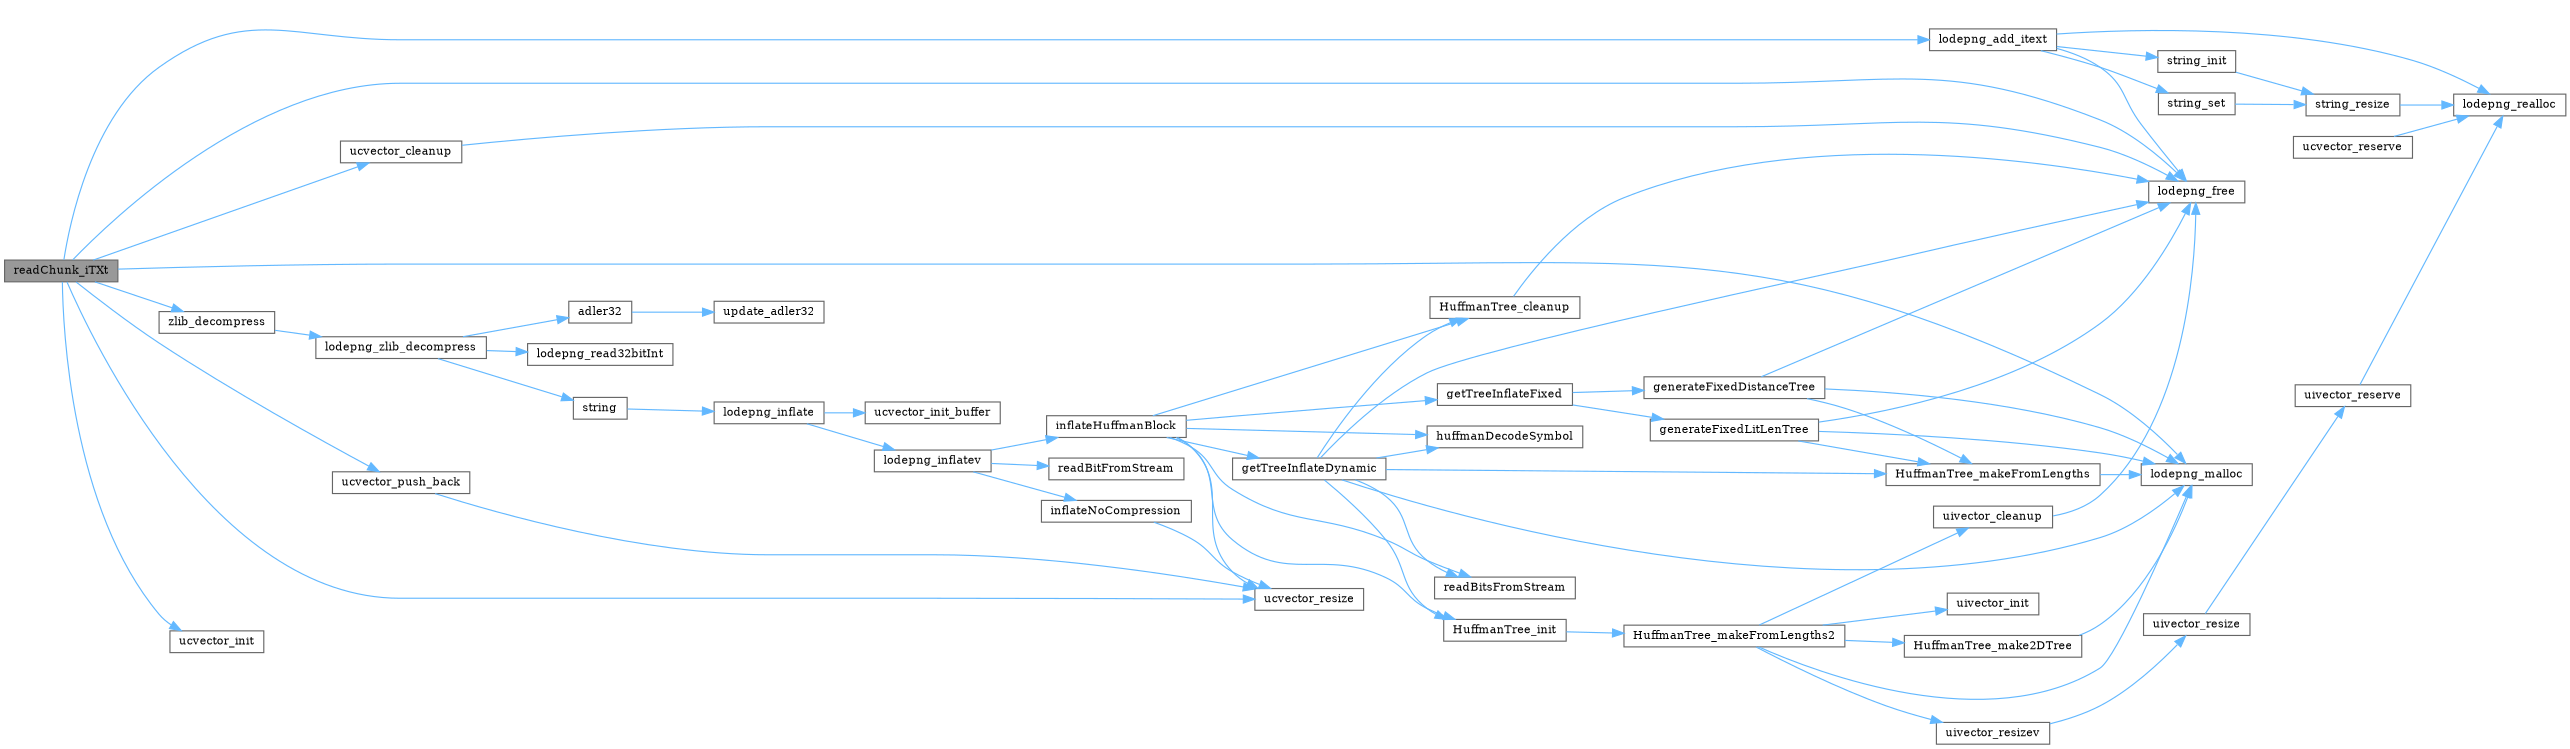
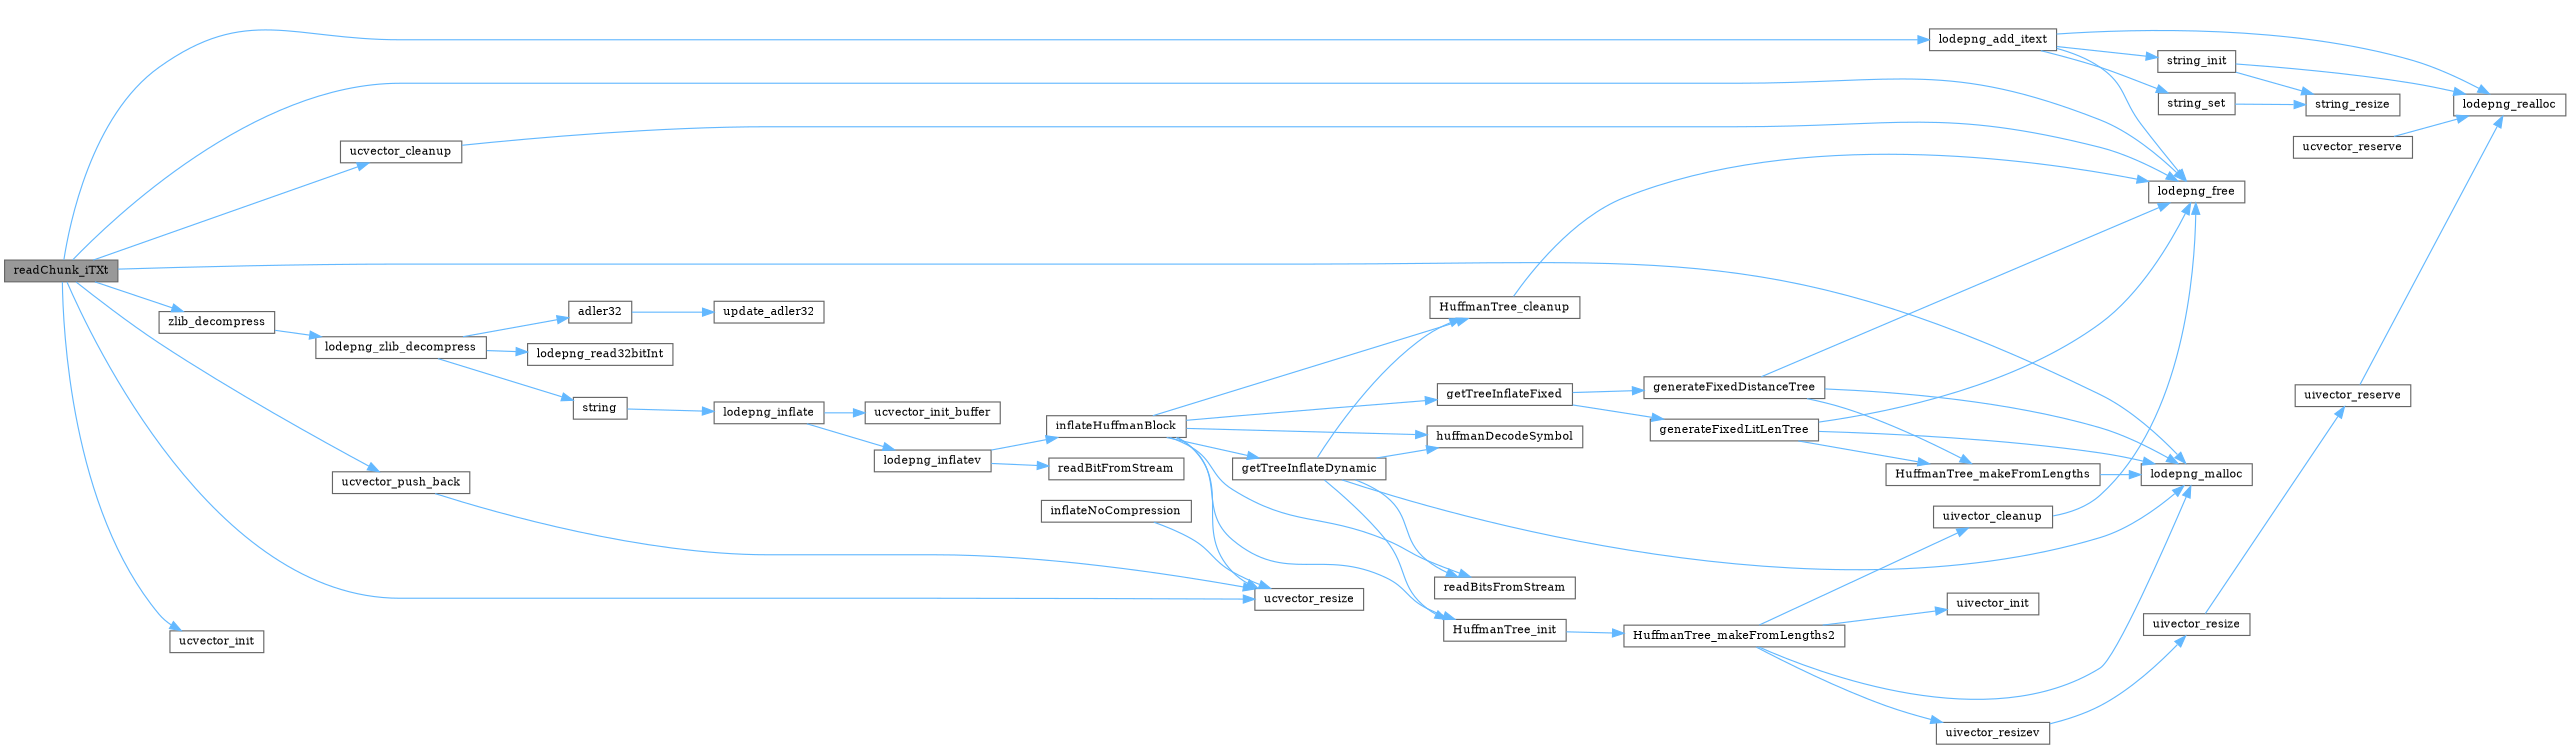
(2421, 105) -> (2345, 74)
(1714, 299) -> none
(1630, 472) -> none
(1019, 485) -> none
(1993, 646) -> none
